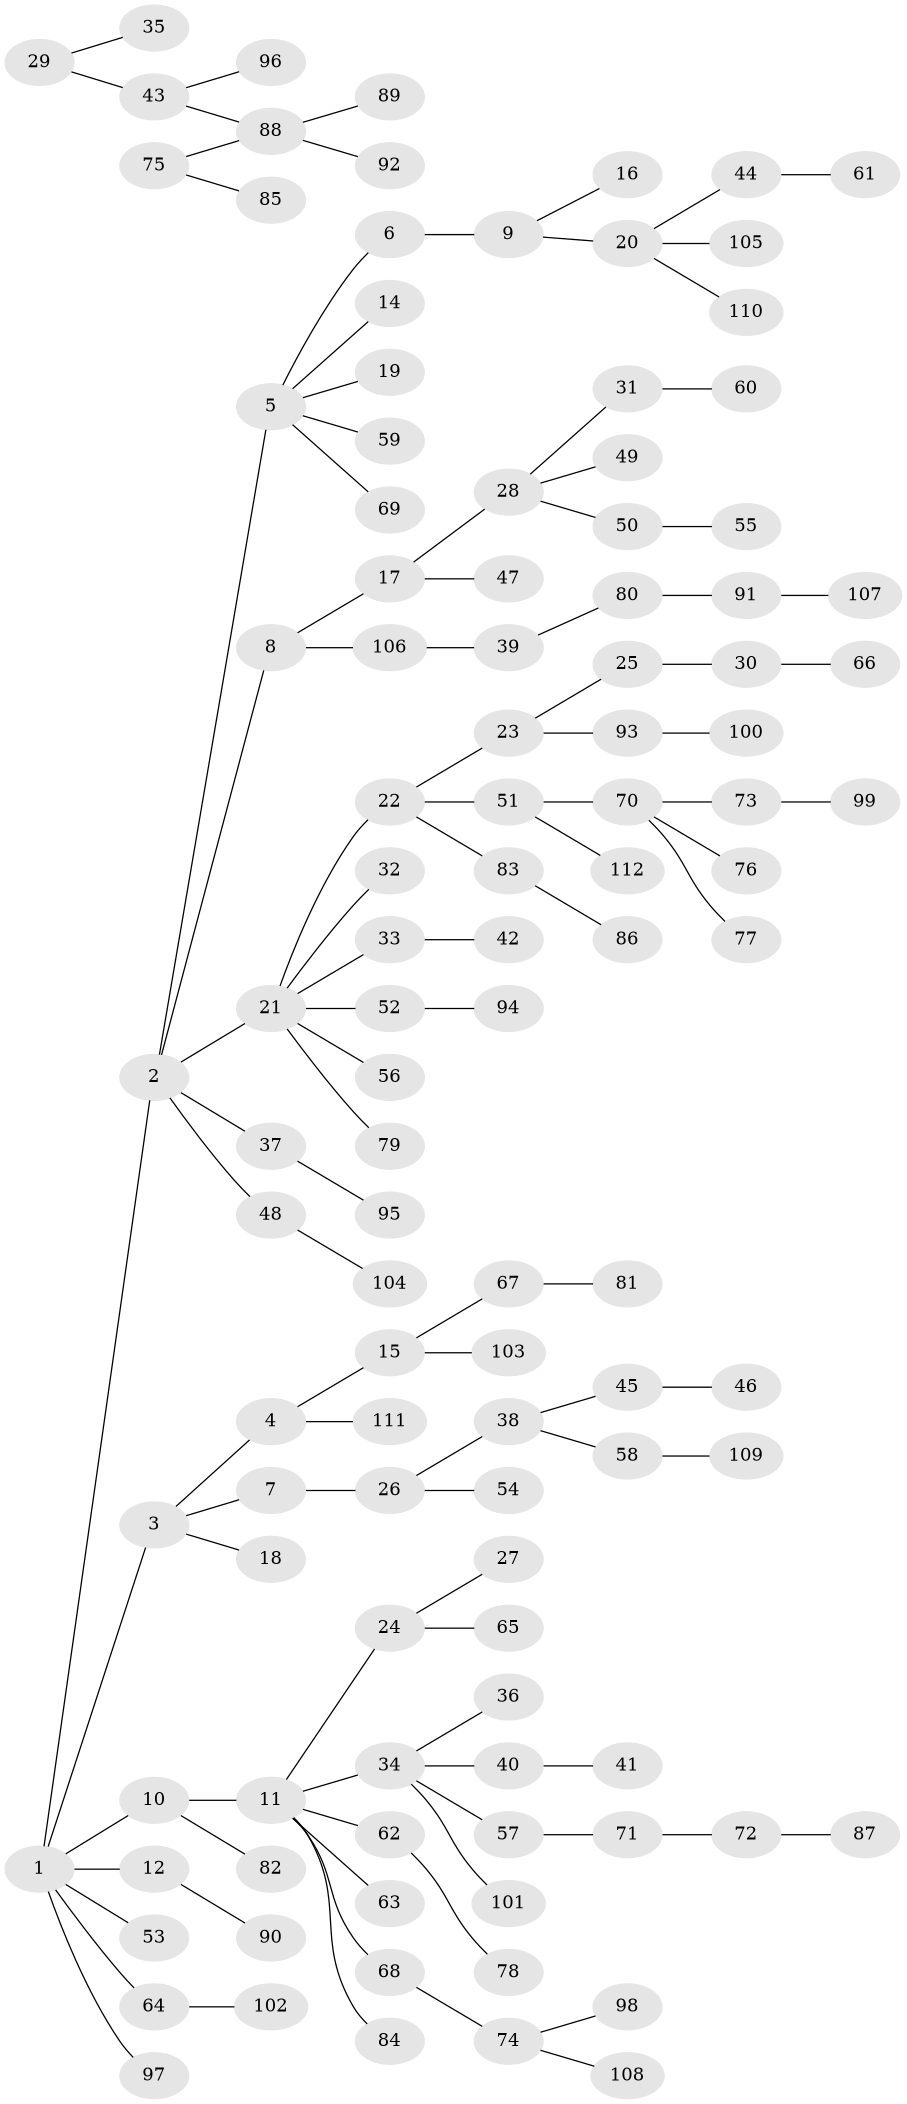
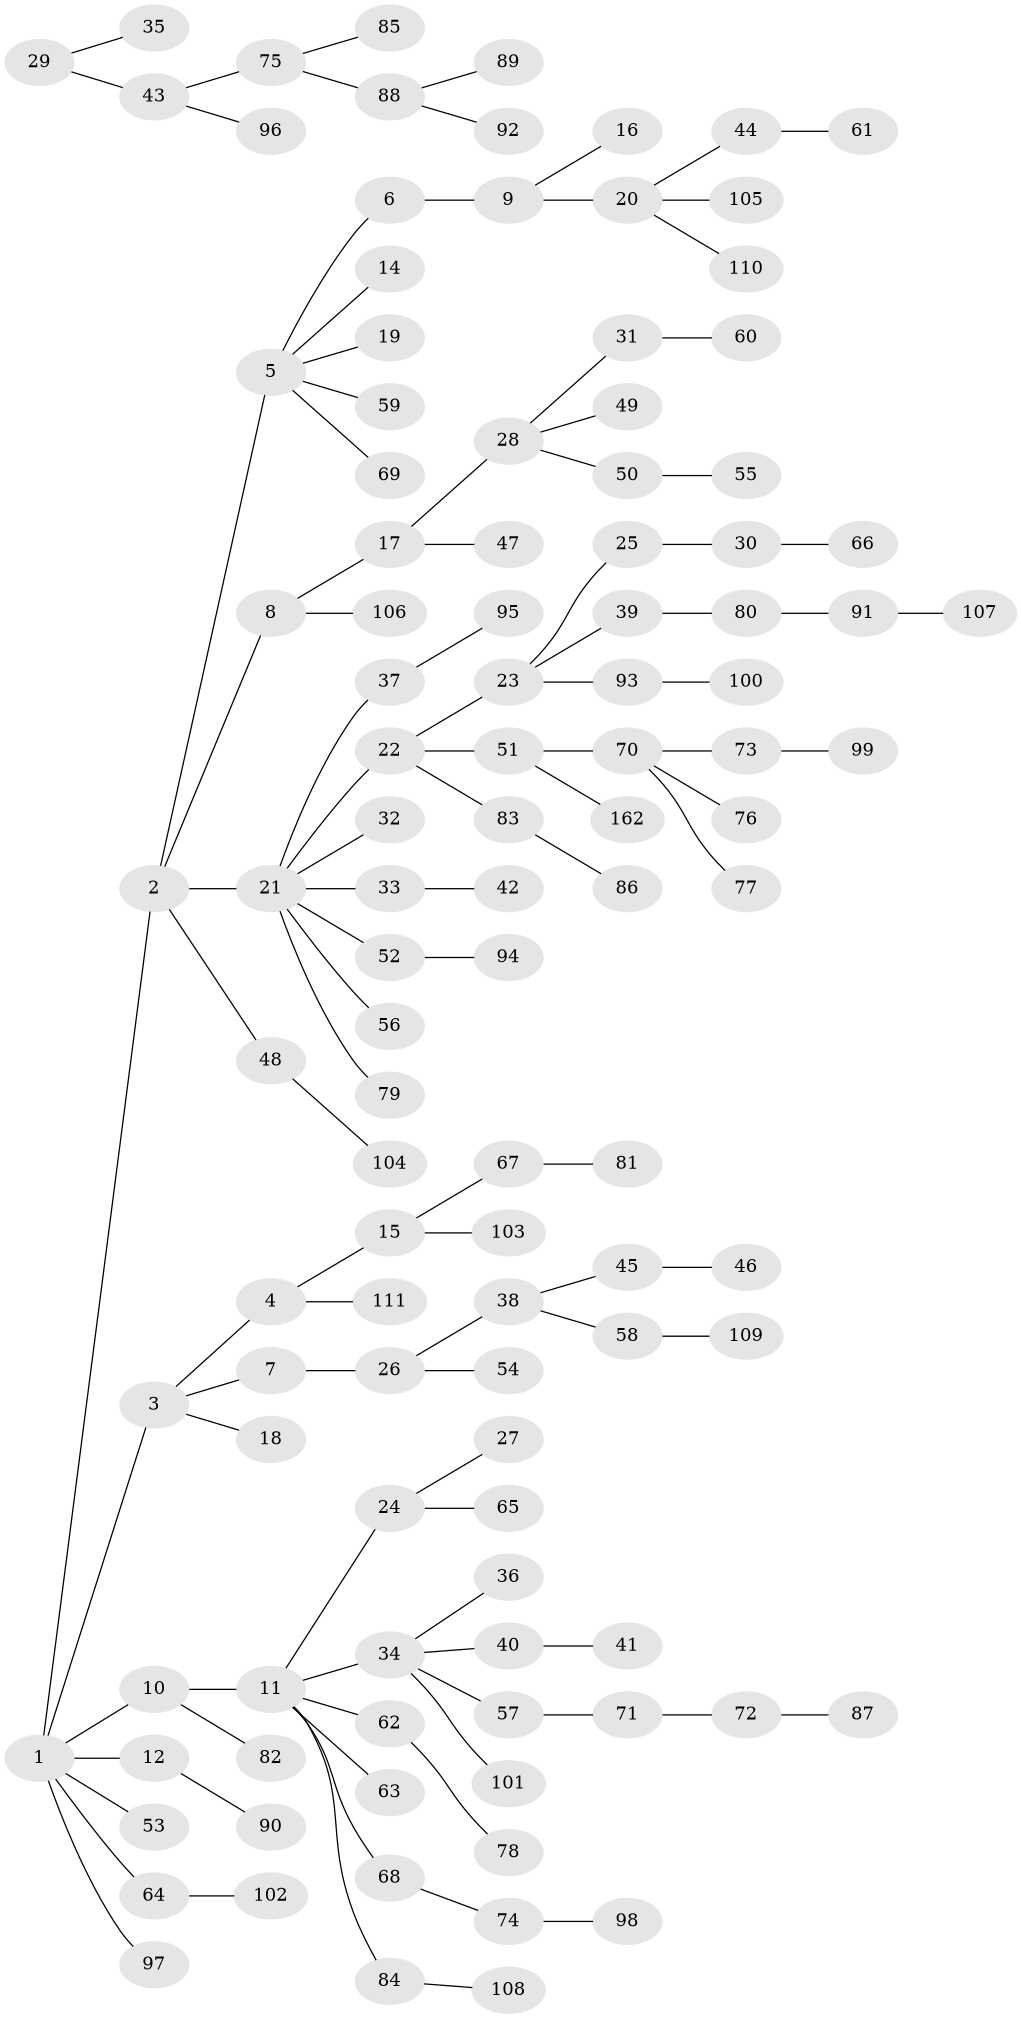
(213, 114) -> (213, 80)
(450, 648) -> (568, 648)
(628, 871) -> (628, 820)
(213, 1112) -> (317, 779)
(567, 2058) -> (448, 1986)
